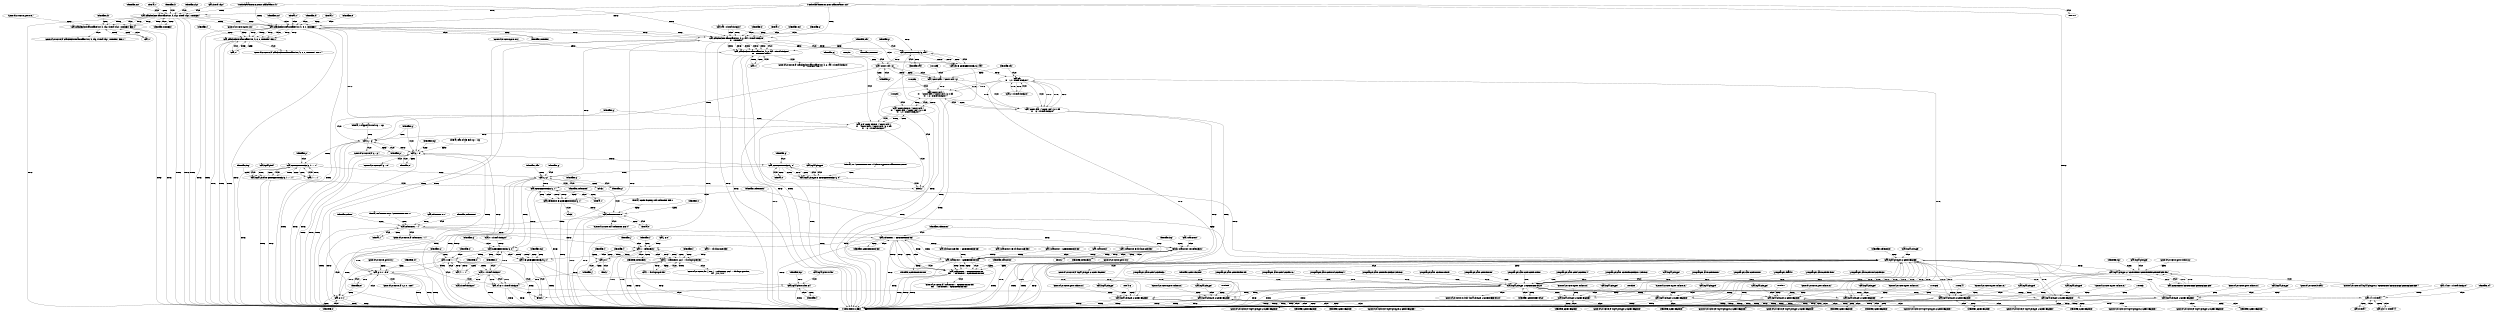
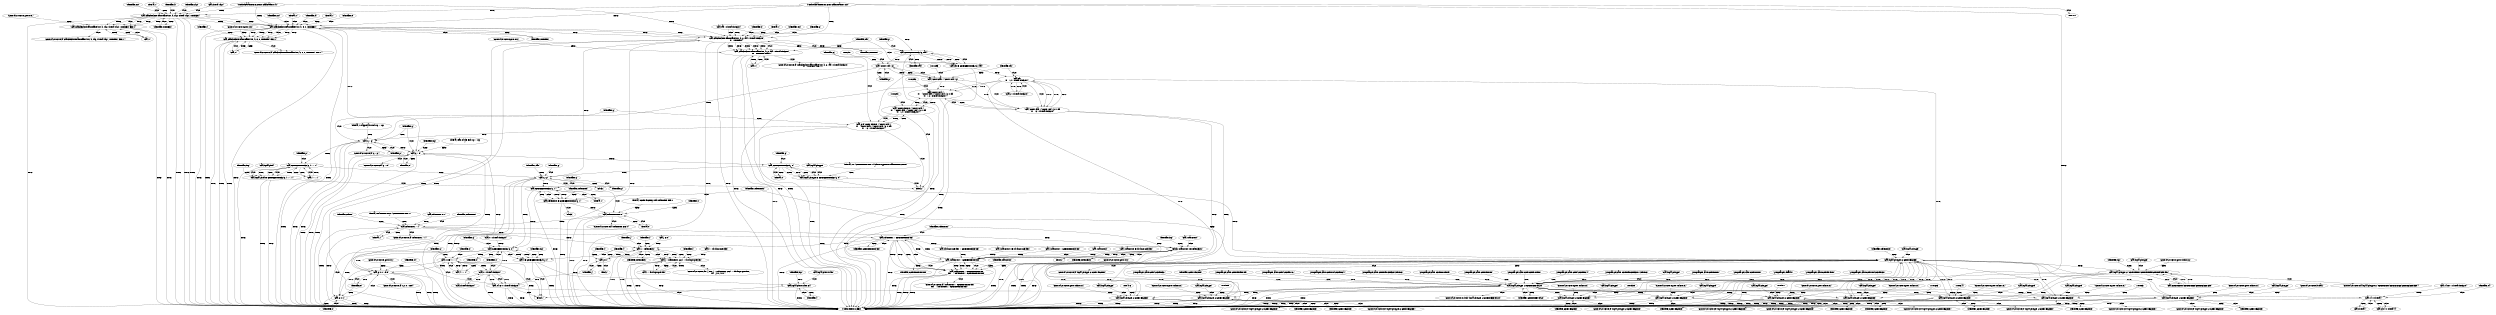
(103, 16) -> none
